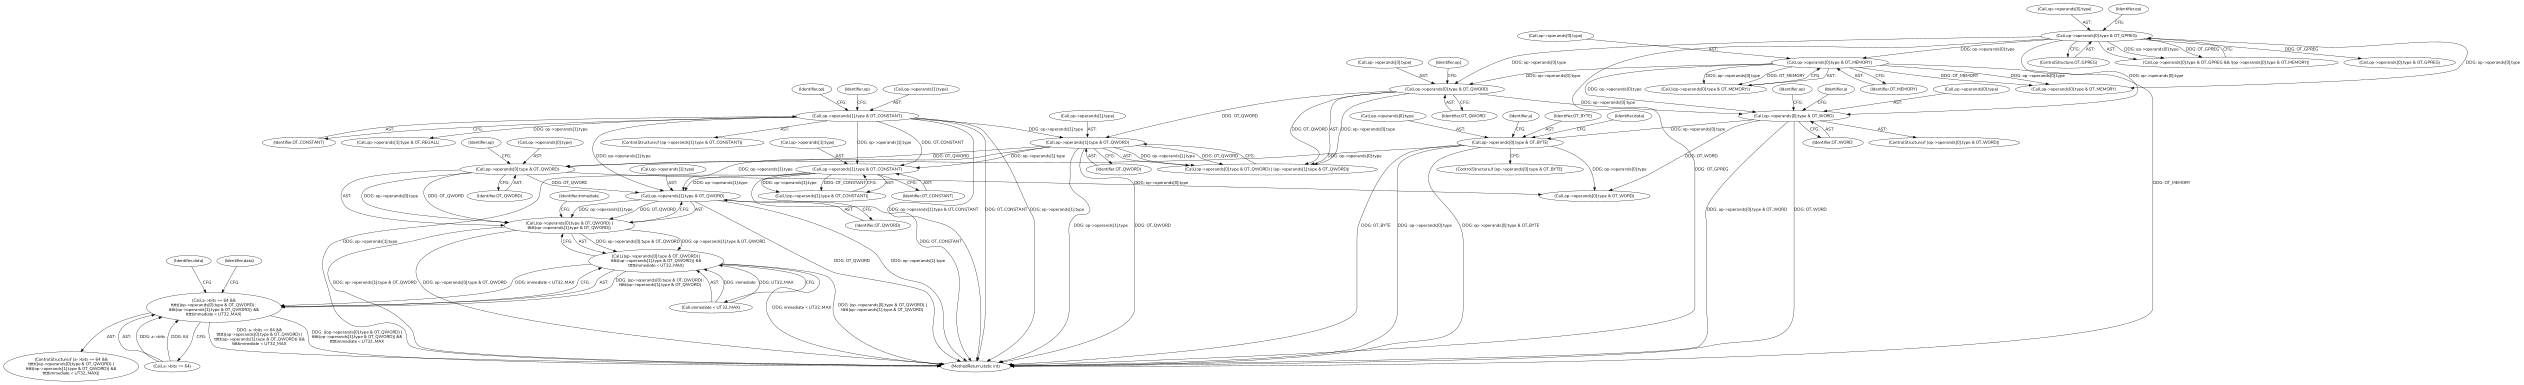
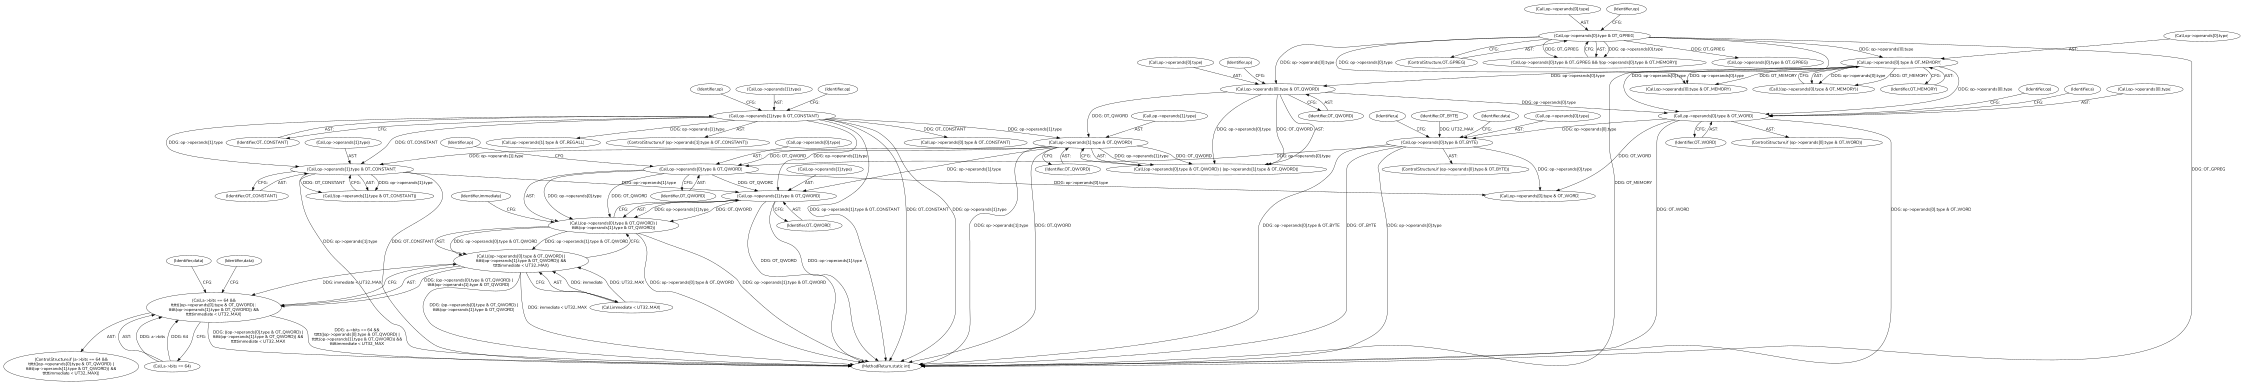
(1550, 129) -> (1457, 129)
none -> (966, 143)
(1516, 156) -> (1454, 156)
